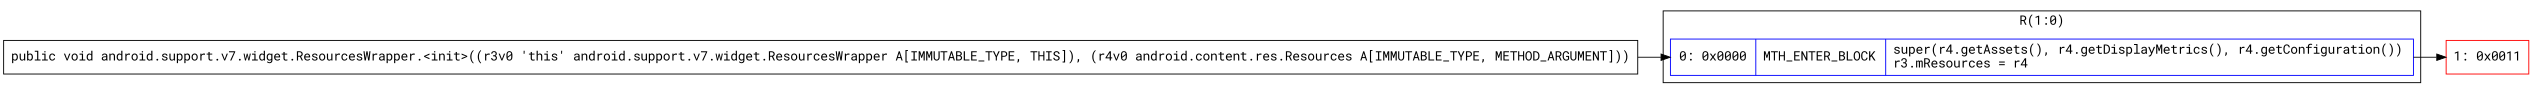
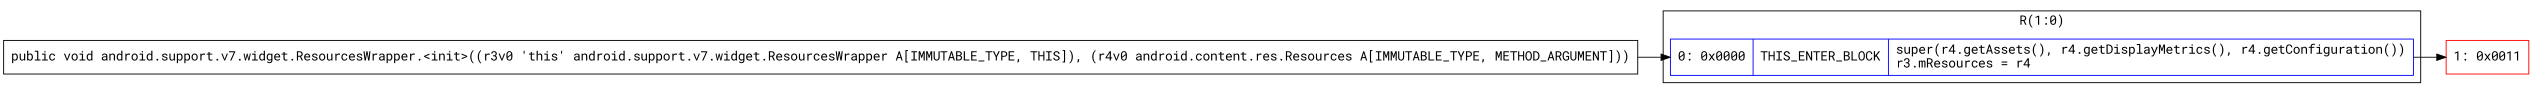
(1819, 57) -> (1821, 57)
